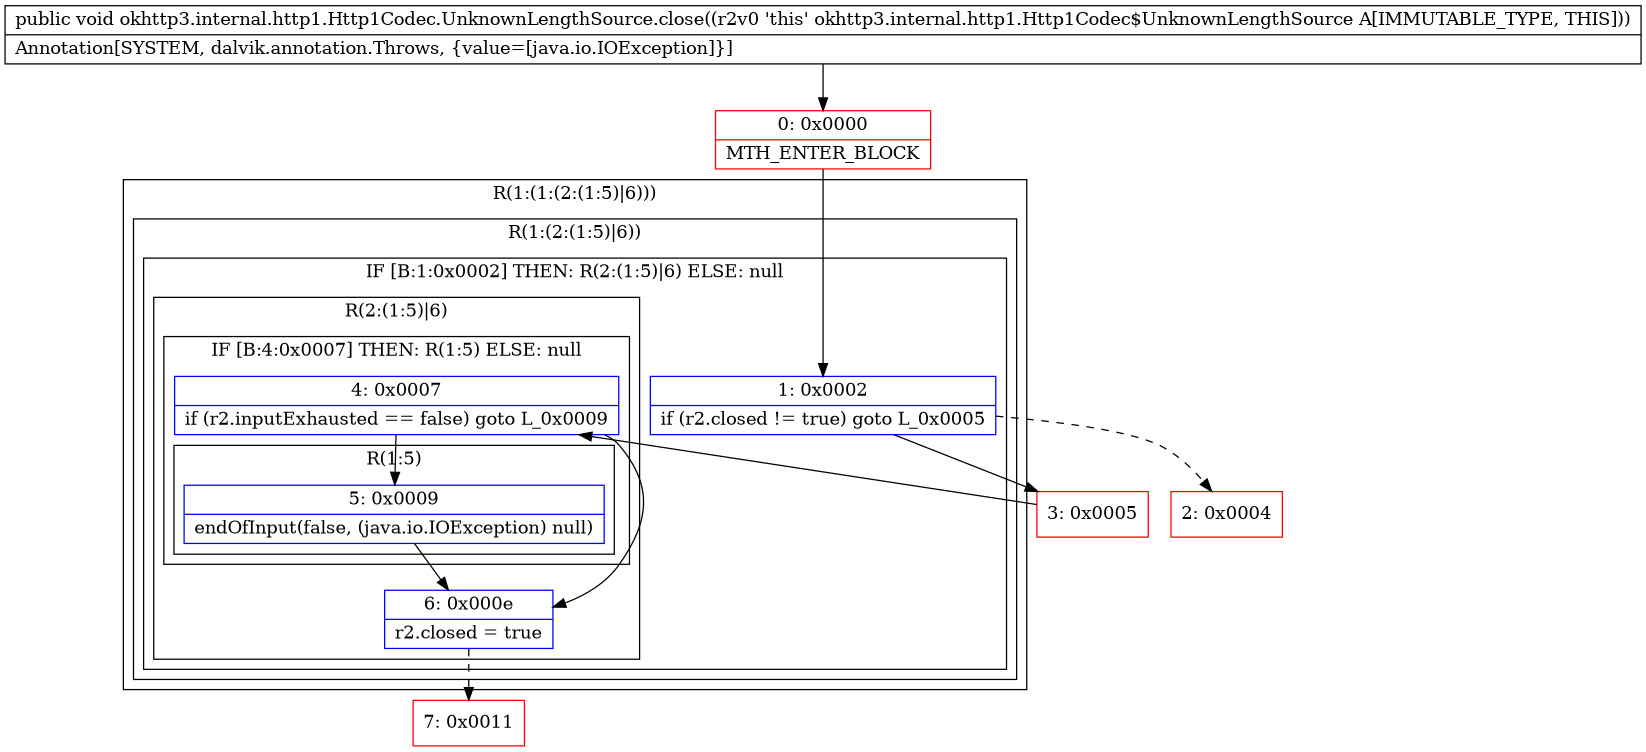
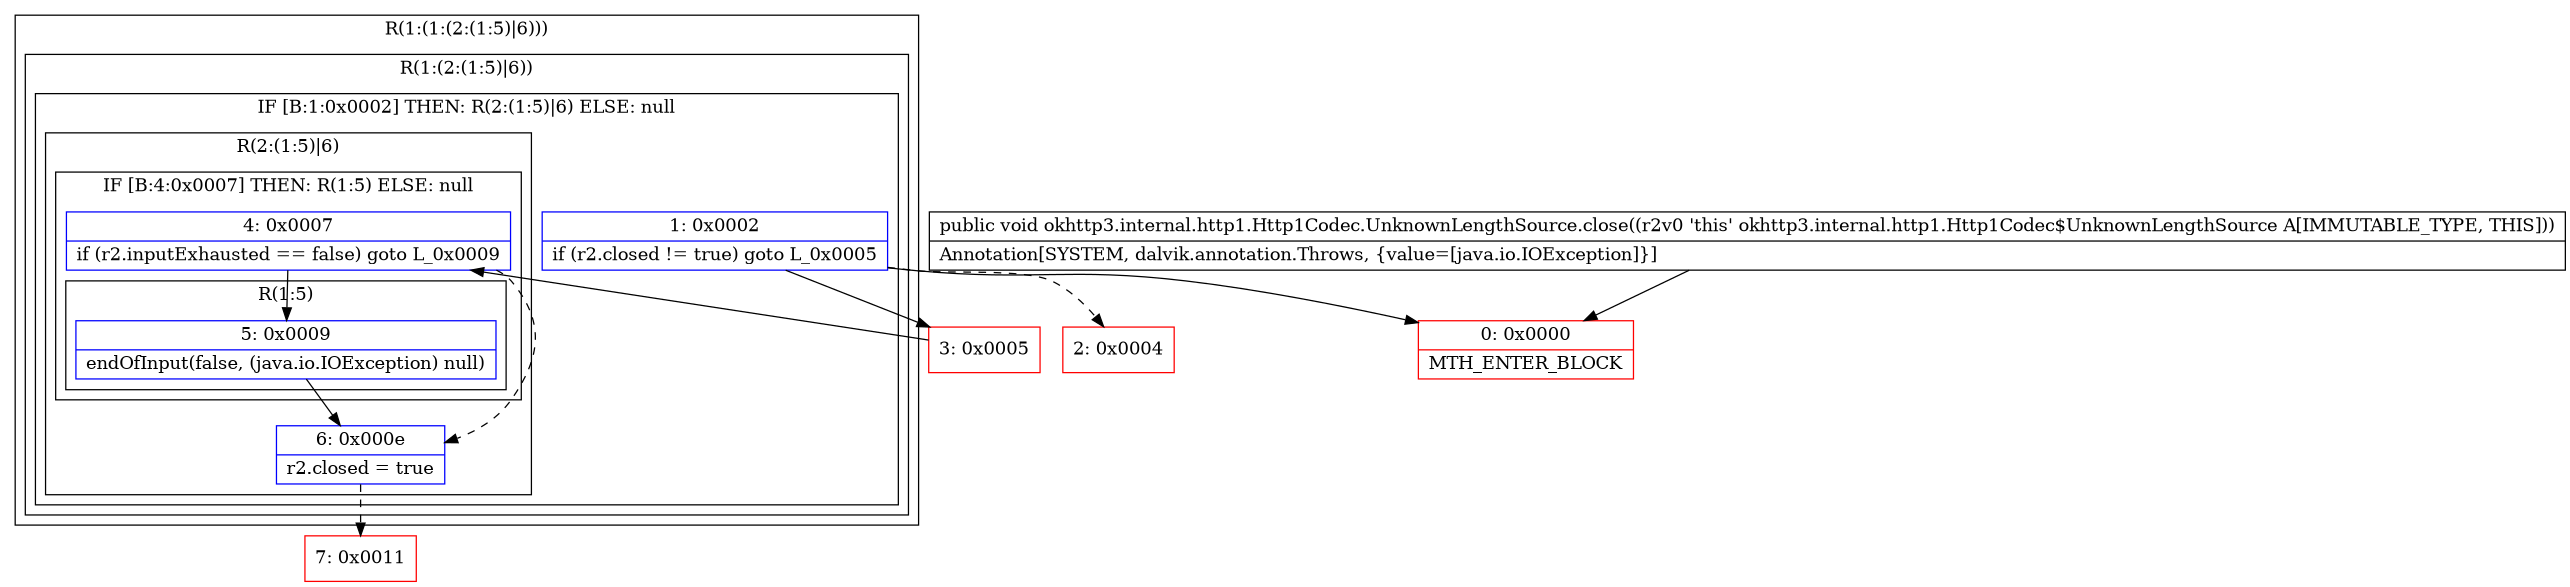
(823, 266) -> (1148, 277)
(611, 574) -> (503, 410)
